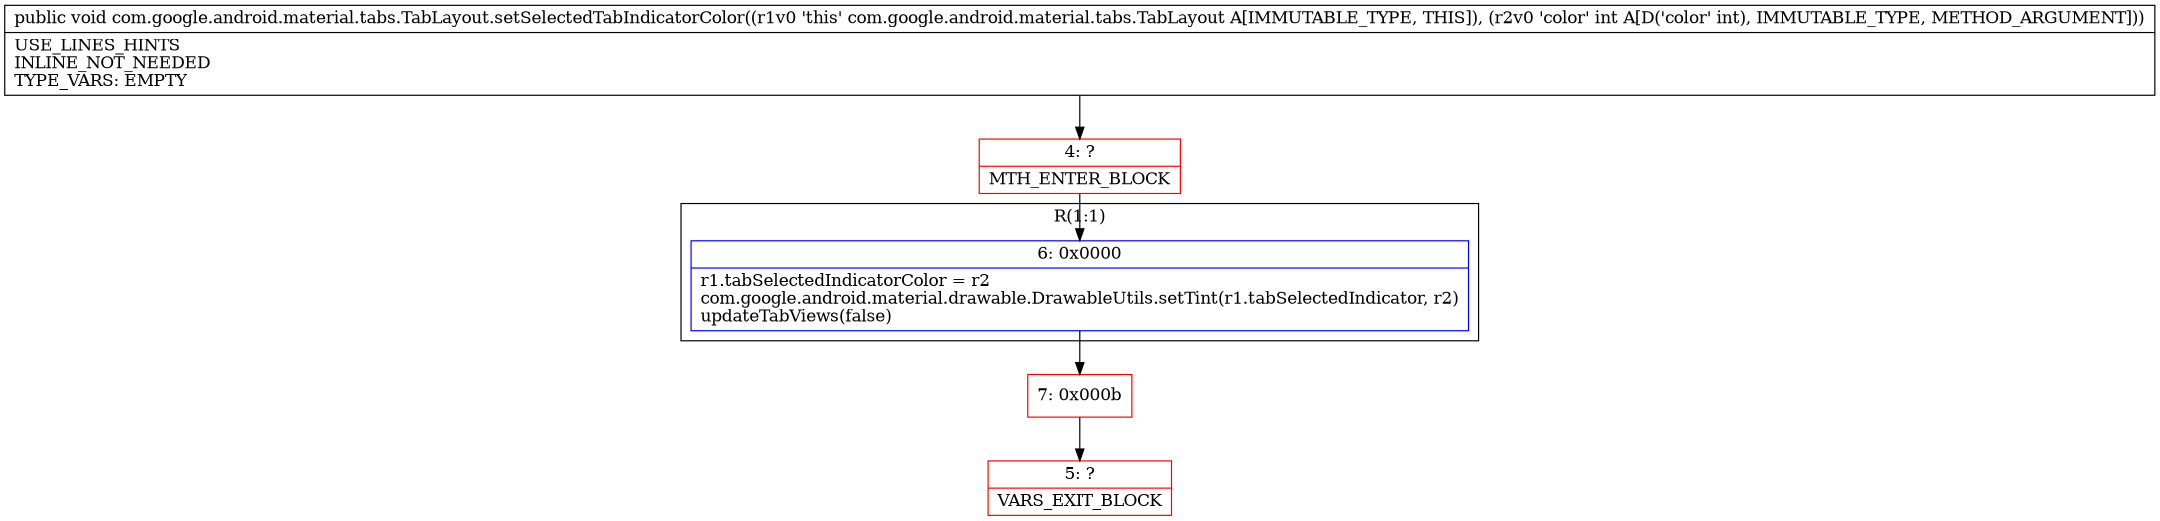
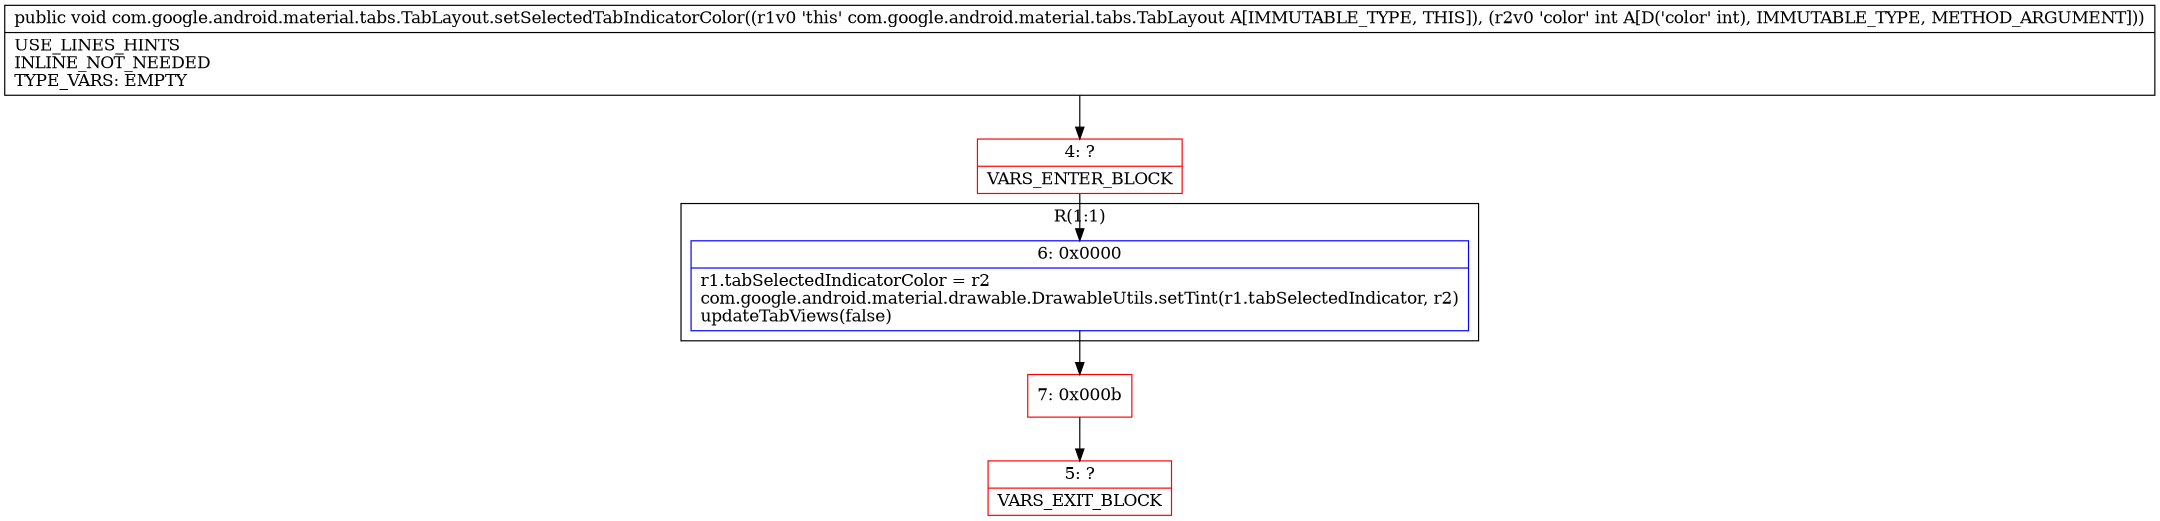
(1080, 179) -> (1080, 179)
